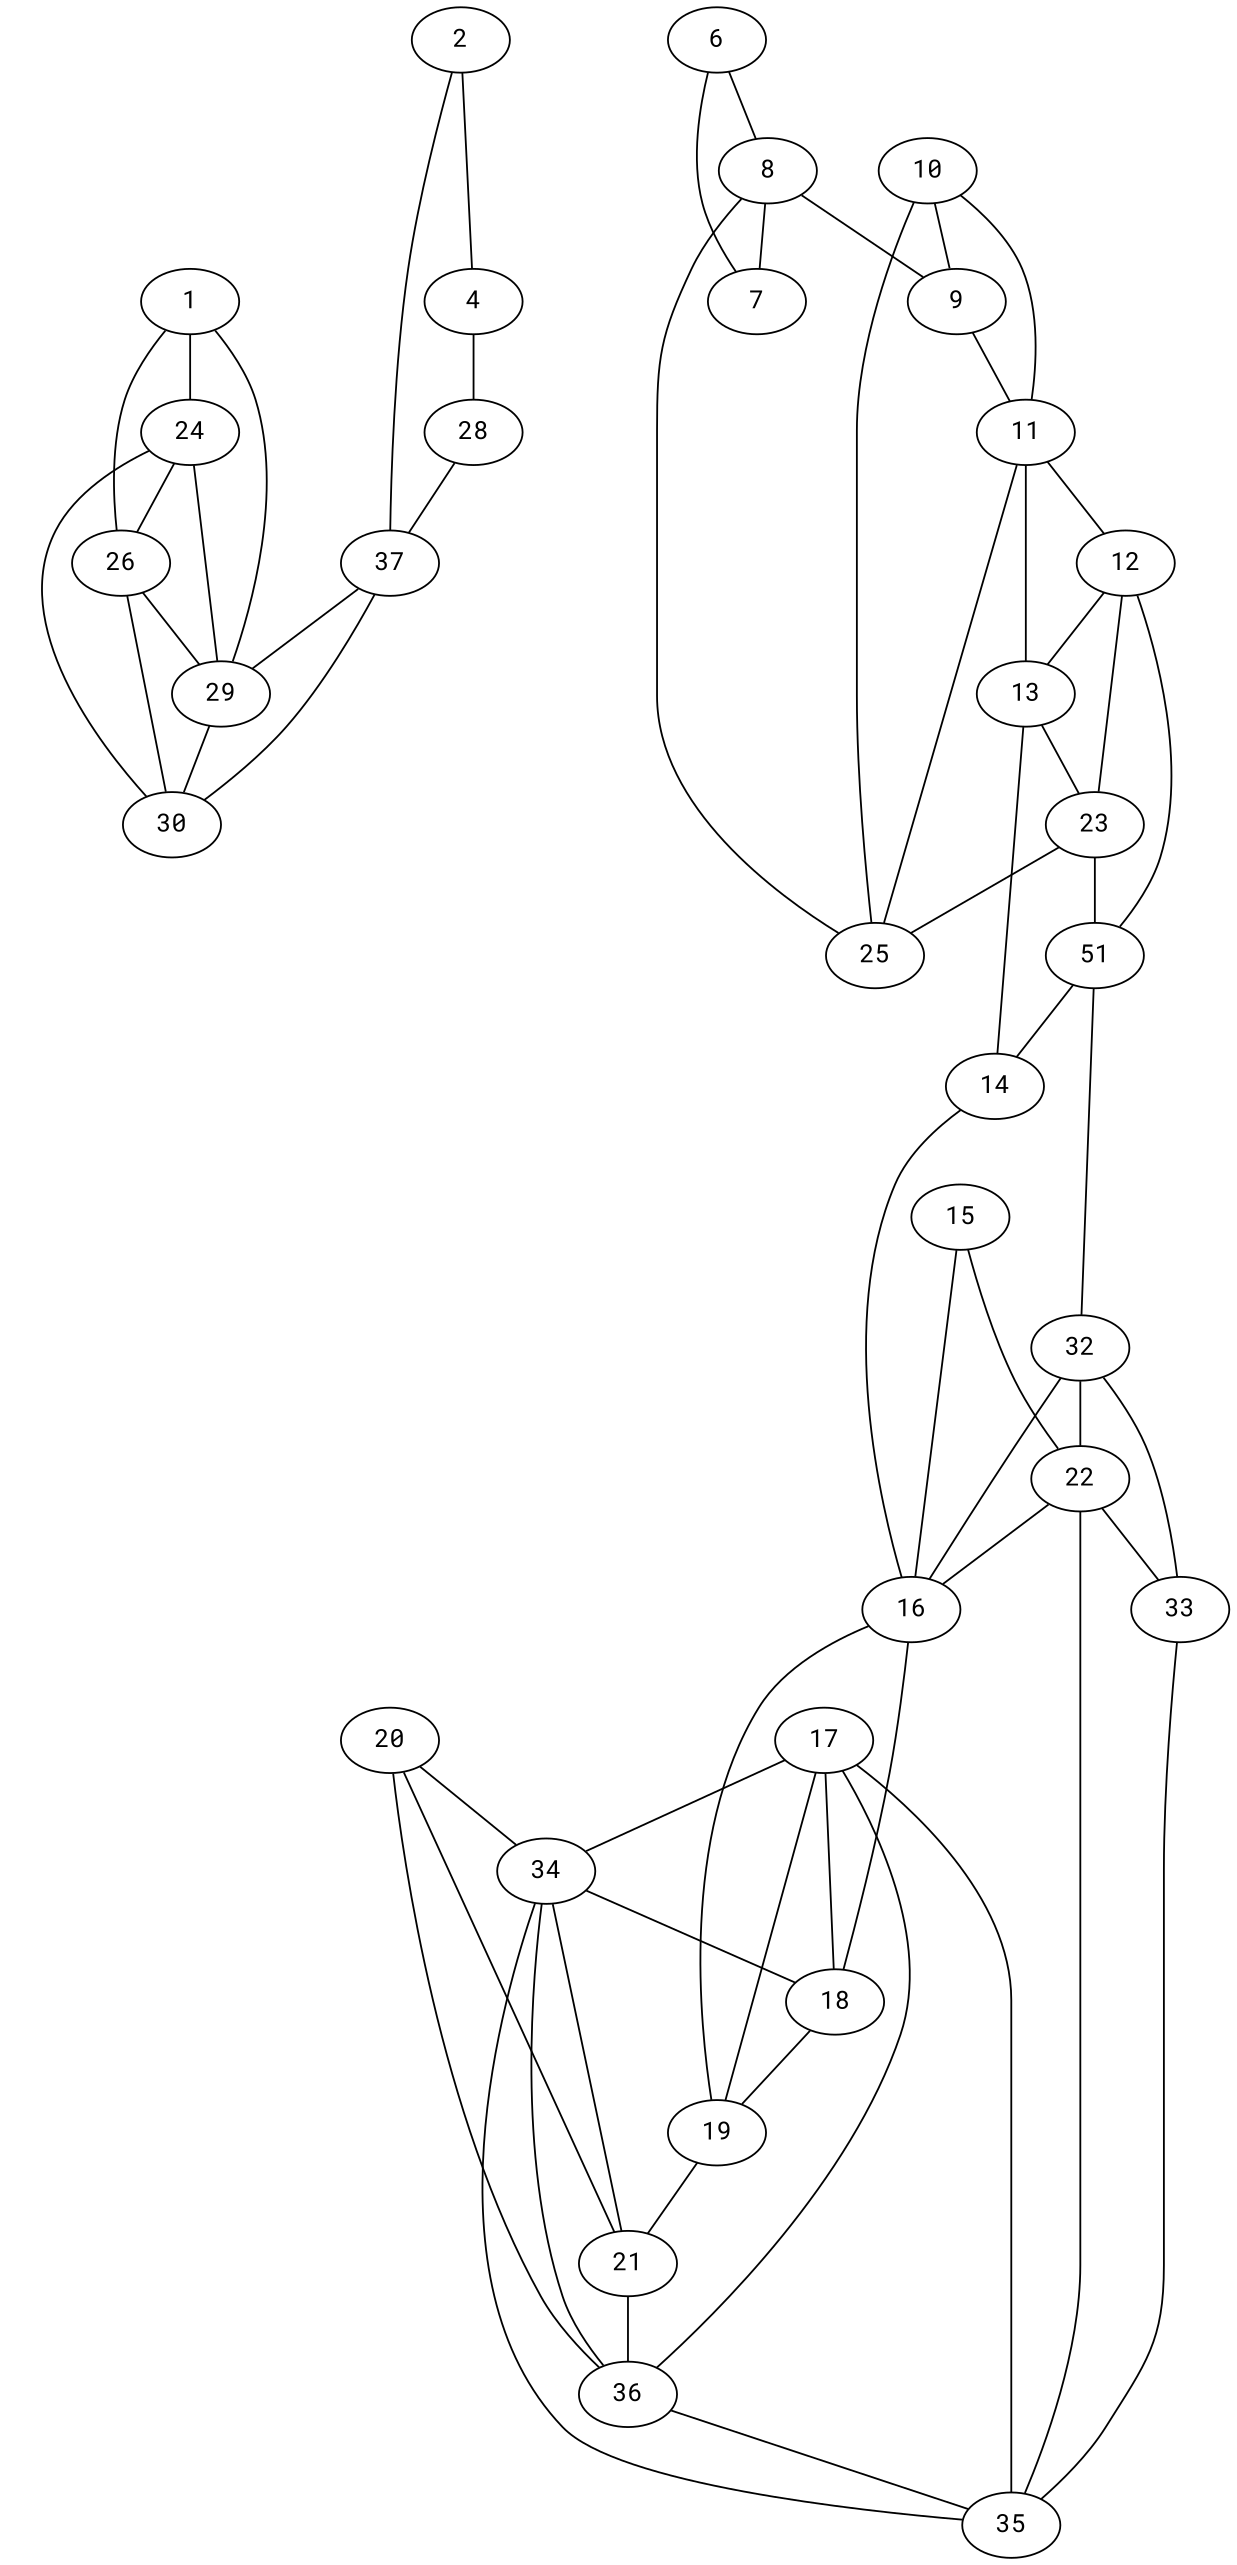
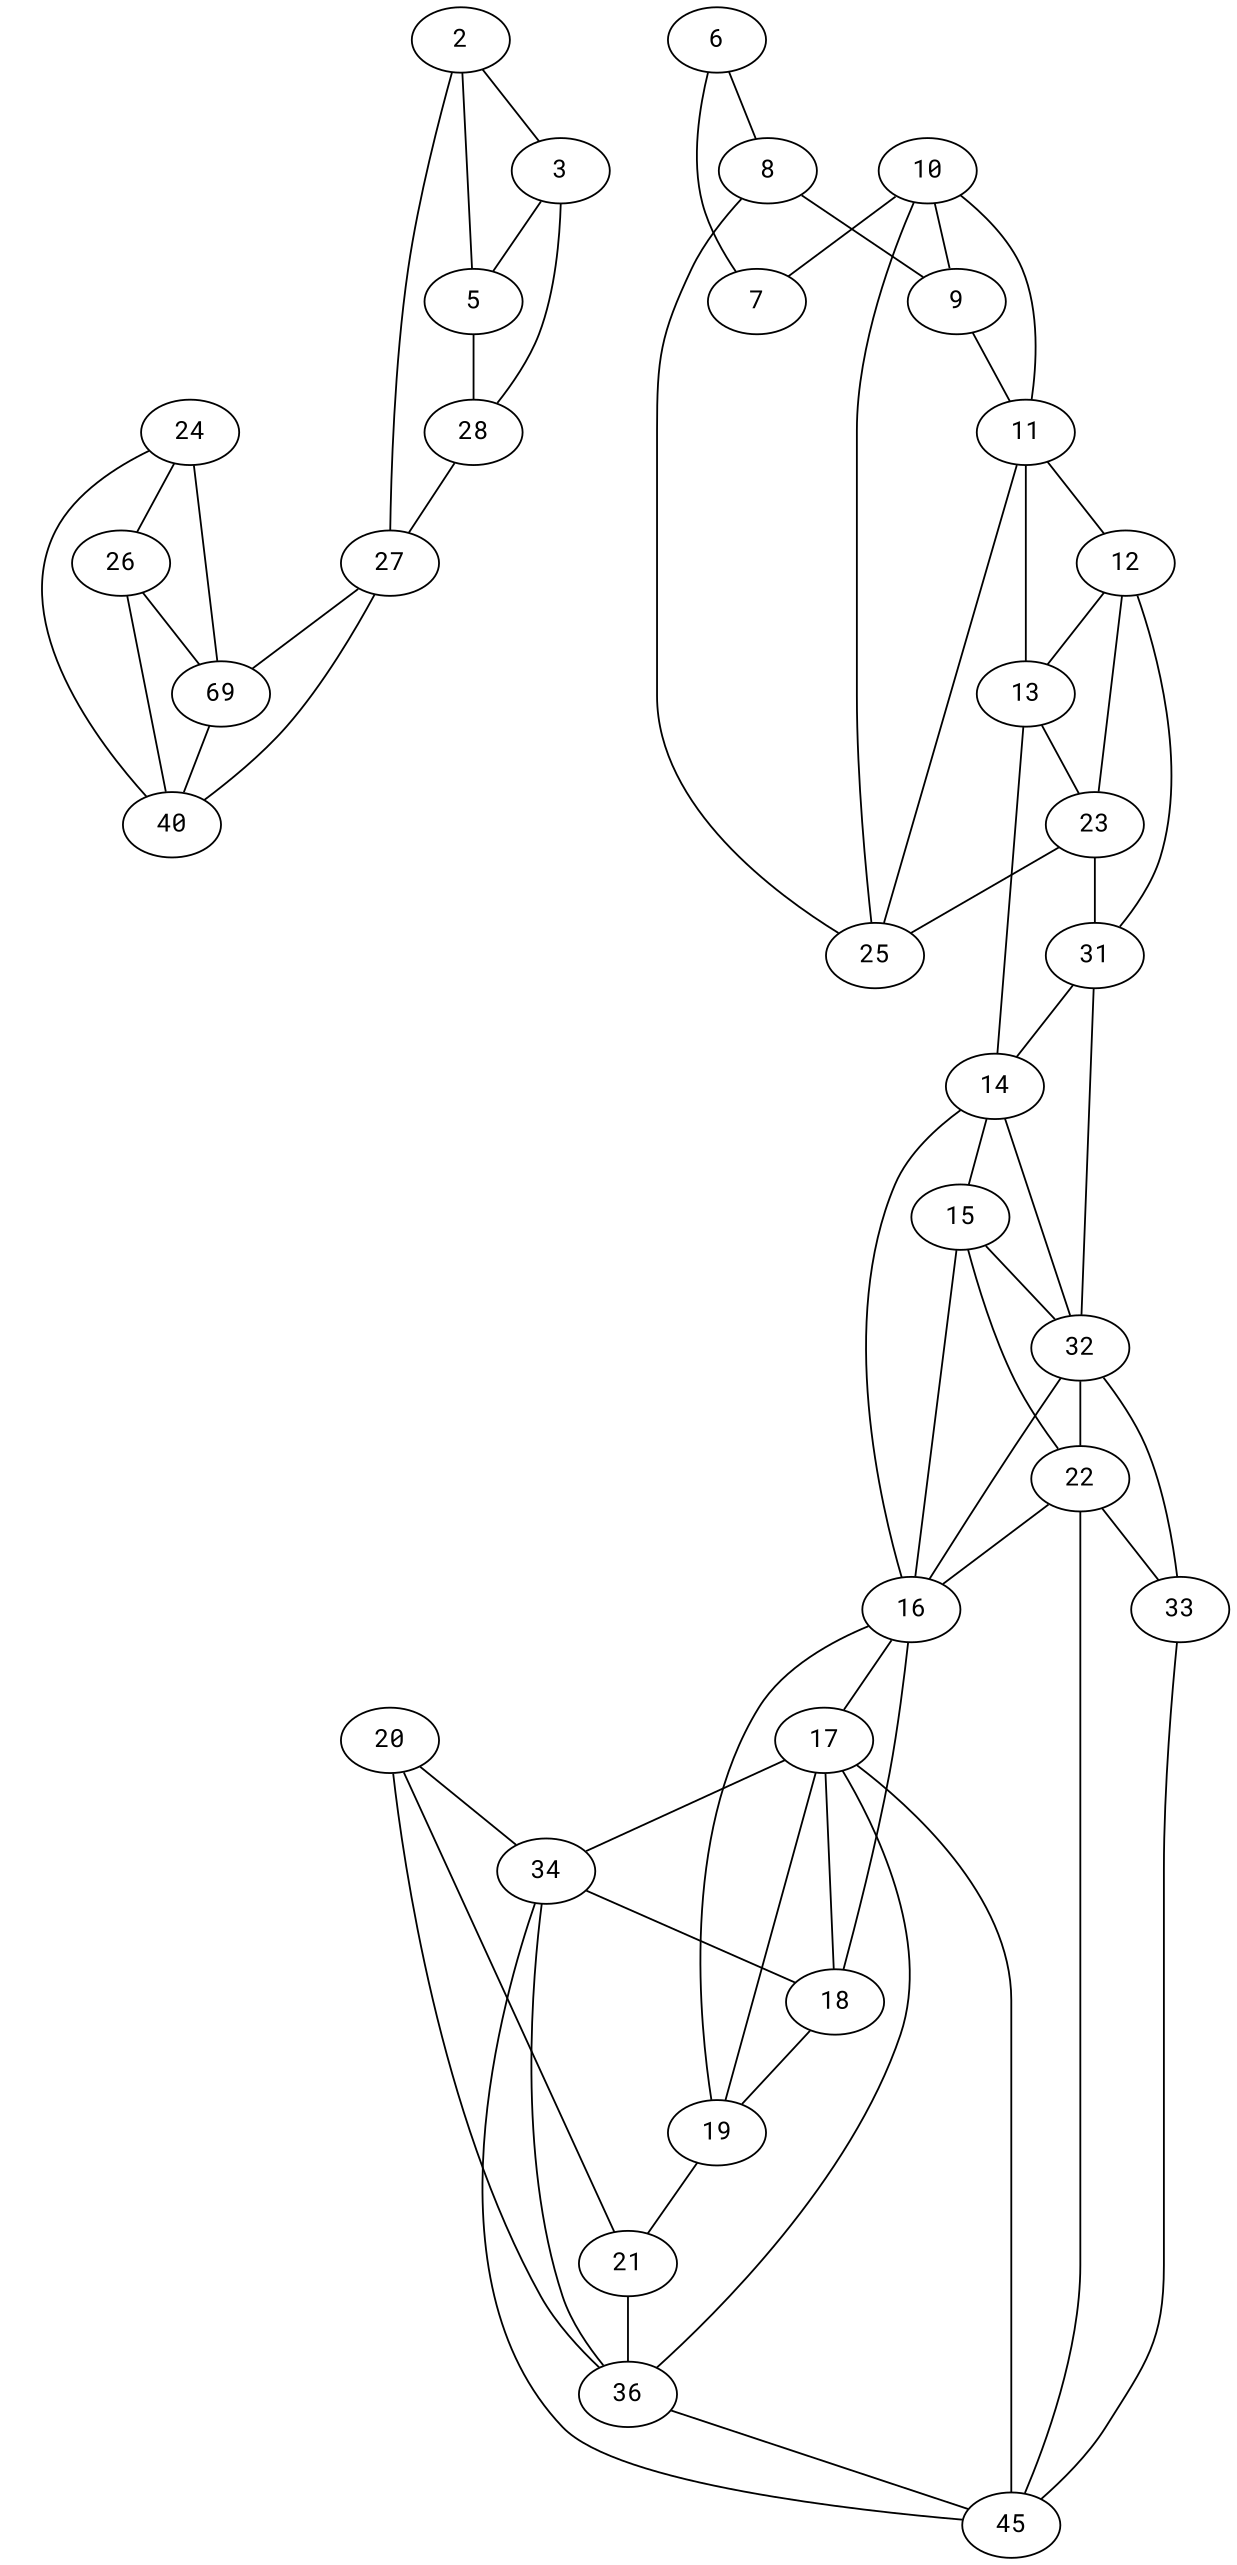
none -> (561, 171)
(762, 236) -> (842, 236)
(190, 302) -> none
(474, 302) -> (474, 302)
(390, 563) -> (390, 563)
(221, 694) -> (221, 694)
(172, 825) -> (172, 825)
(1095, 956) -> (1095, 956)
none -> (978, 1152)
none -> (1038, 1217)
none -> (1020, 1283)
none -> (868, 1675)
(587, 2068) -> none
(1011, 2525) -> (1011, 2525)
